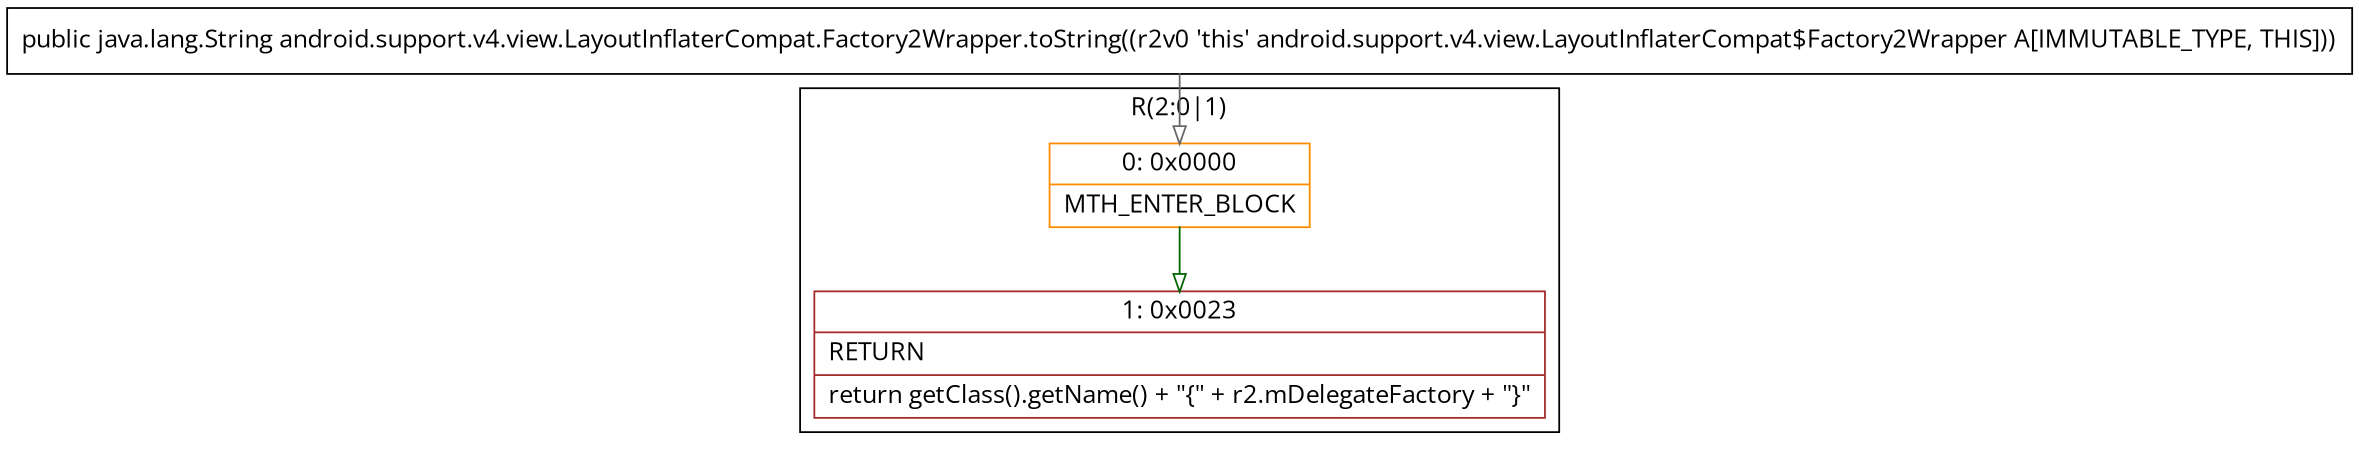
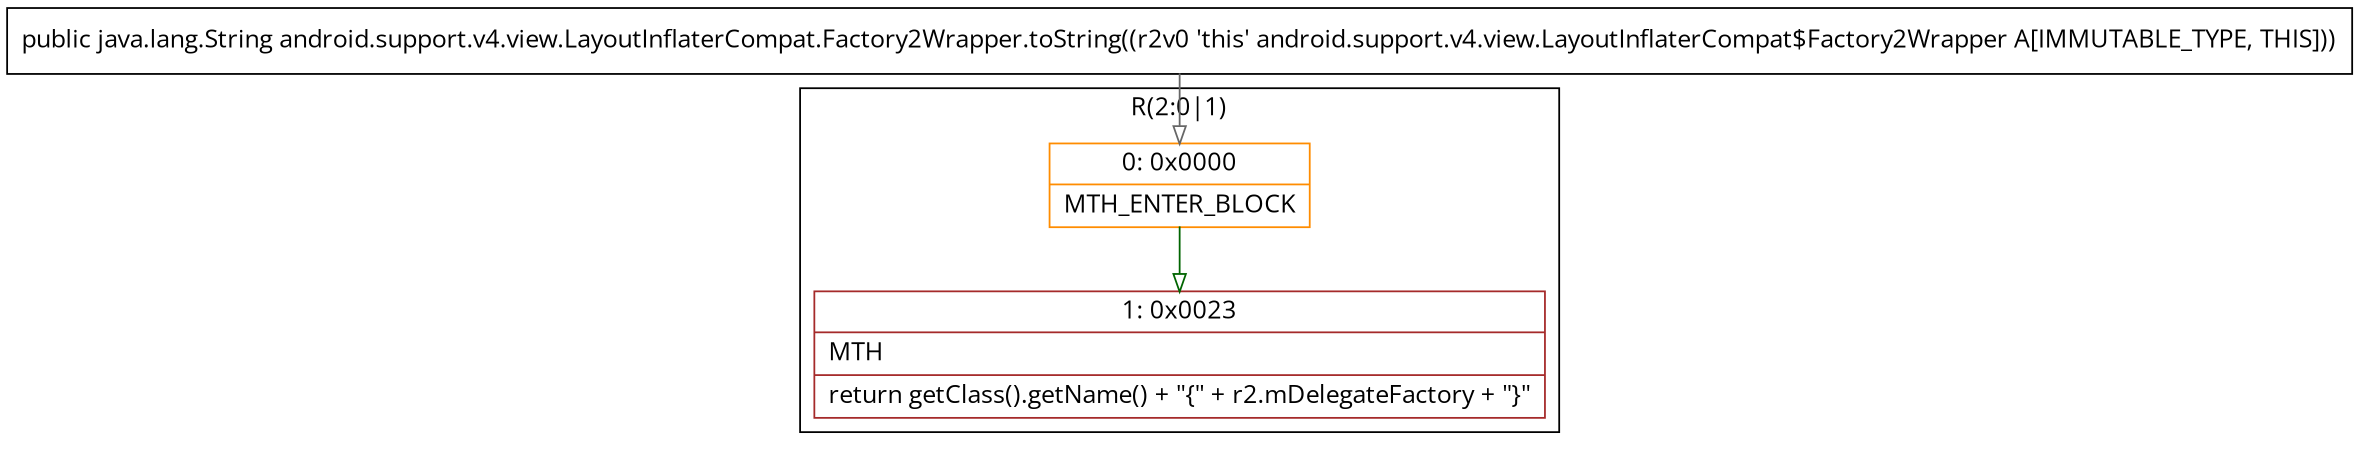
(878, 353) -> (856, 353)
